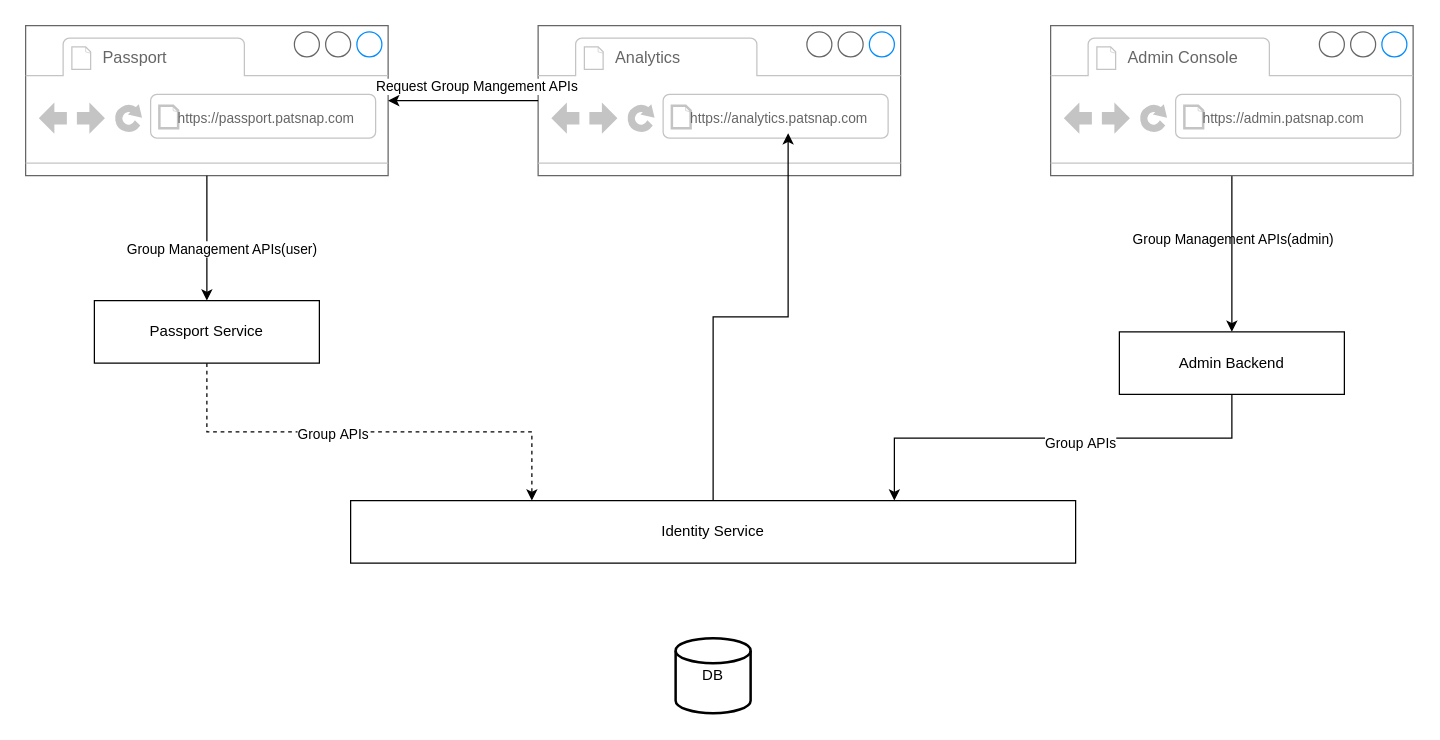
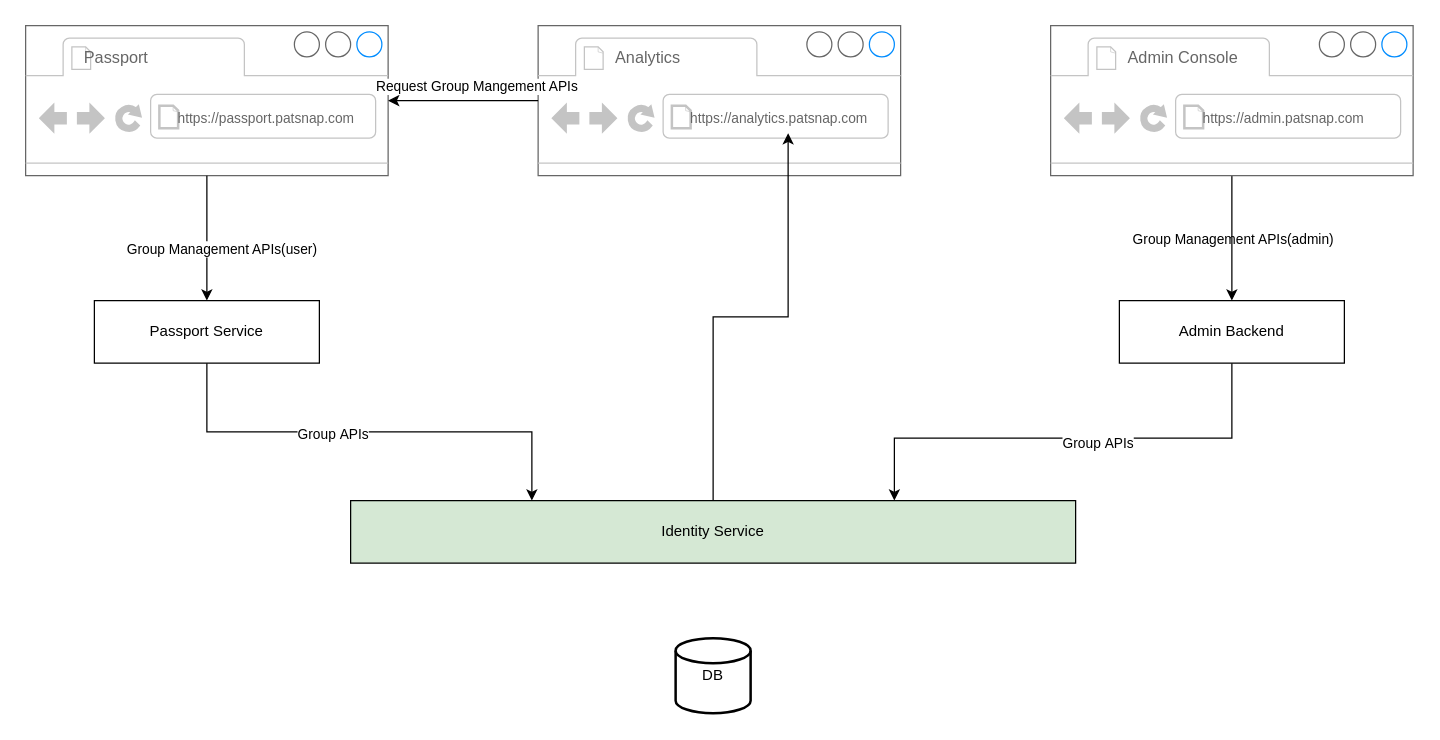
(169, 57) -> (151, 57)
(1232, 363) -> (1232, 332)
(477, 432) -> (477, 432)
(713, 532) -> (713, 532)
